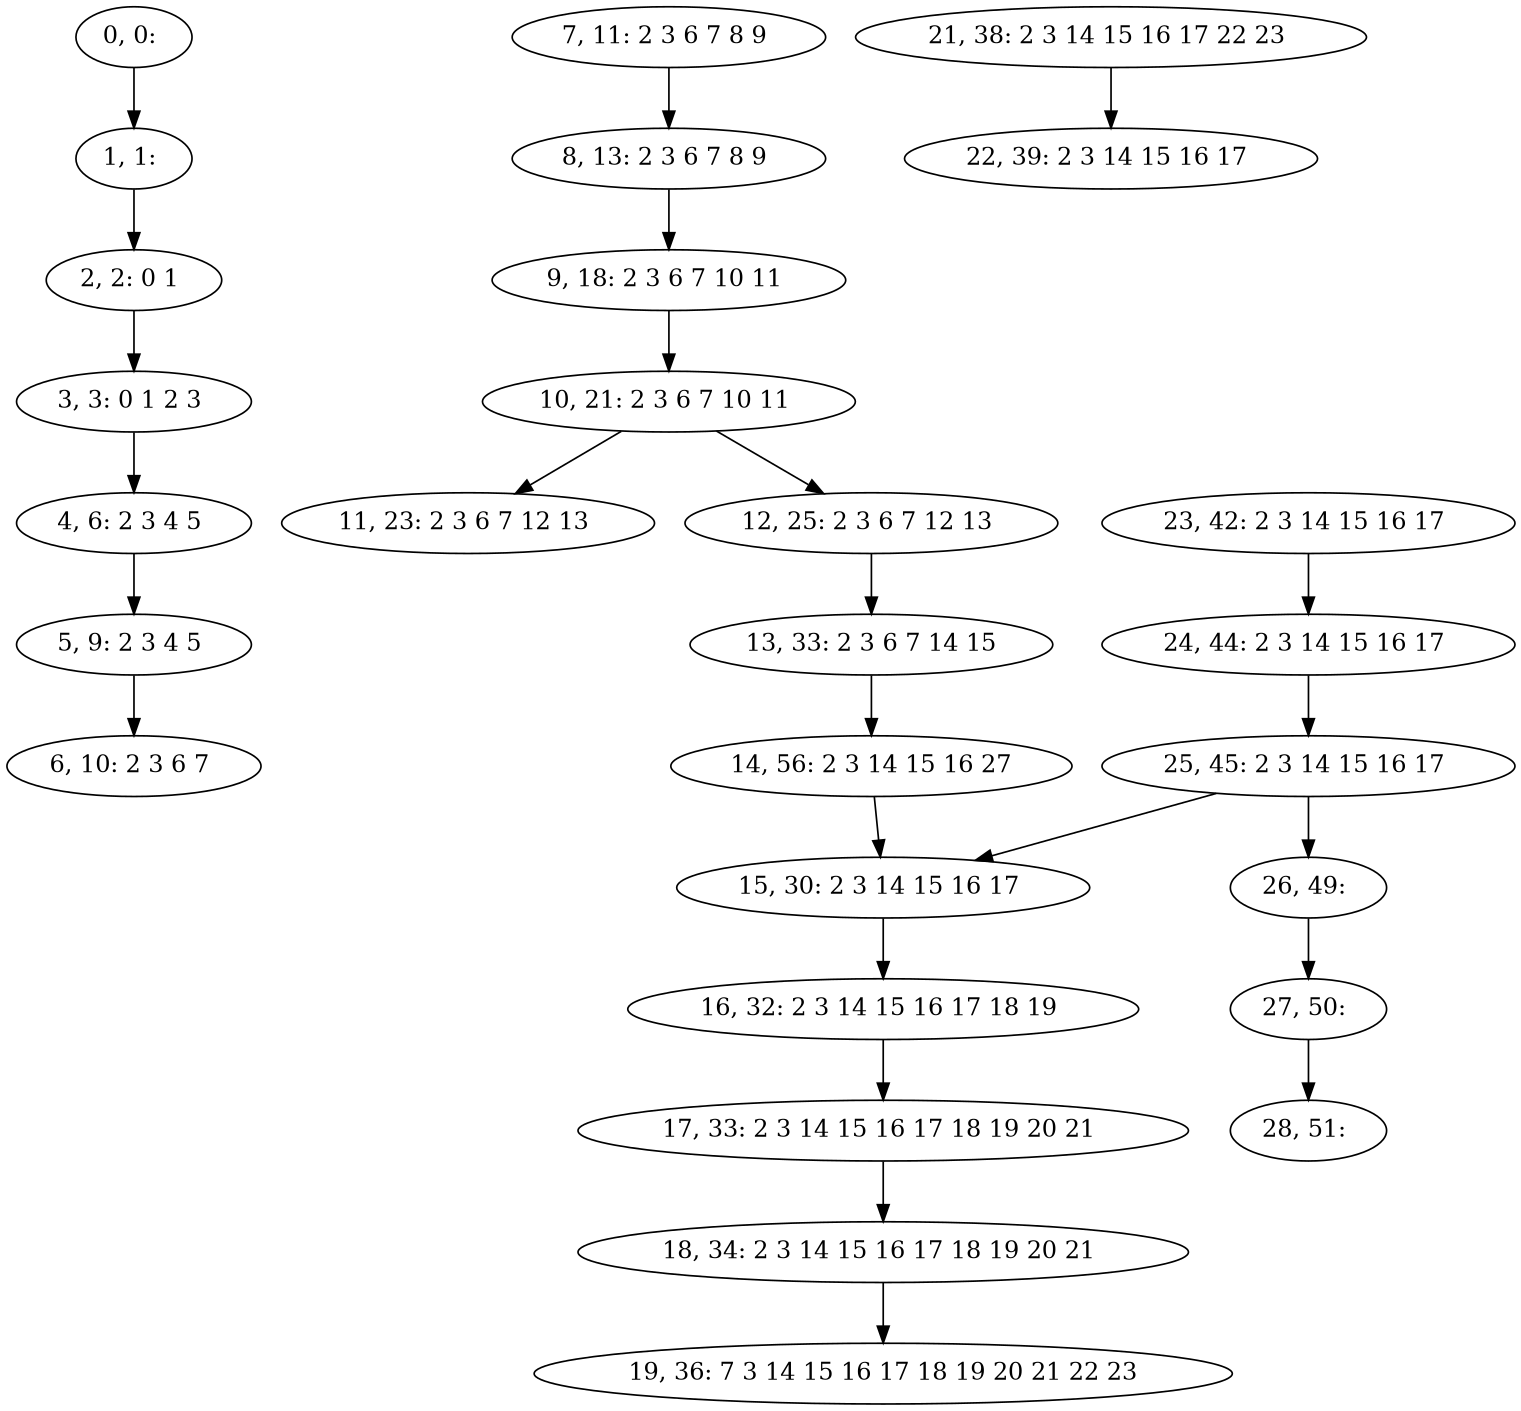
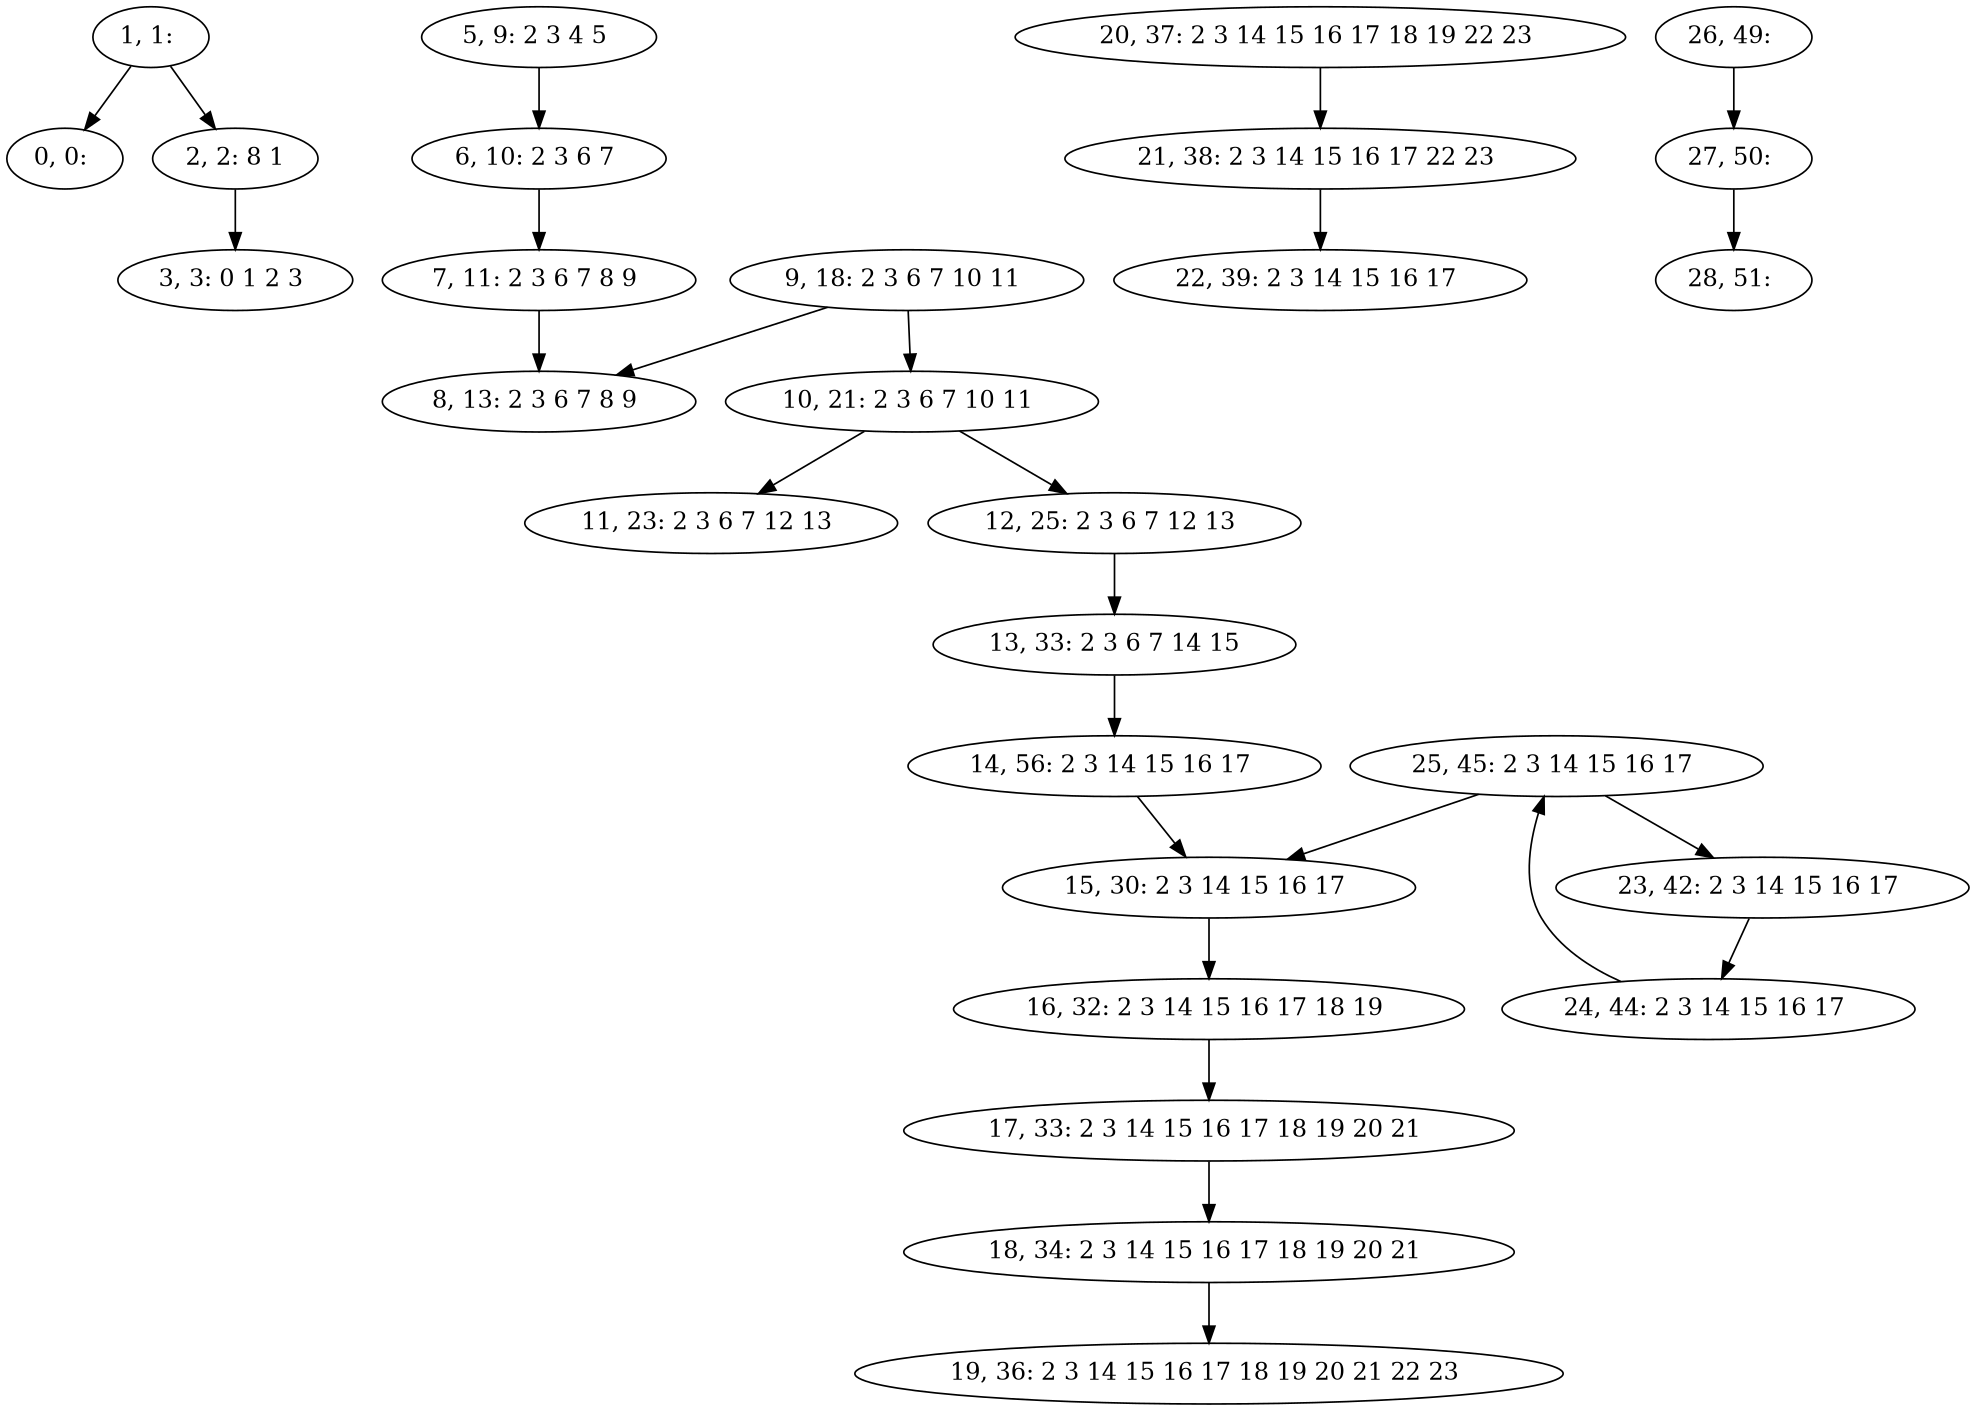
none -> (1320, 37)
(134, 90) -> (113, 91)
none -> (539, 211)
(669, 211) -> (730, 339)
(134, 280) -> (235, 159)
(134, 523) -> none
(871, 766) -> (1115, 766)
(1308, 819) -> (1652, 822)
(883, 1374) -> (1209, 1374)
